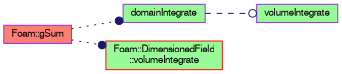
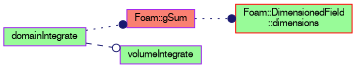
(93, 25) -> (103, 28)
(164, 55) -> (294, 19)
